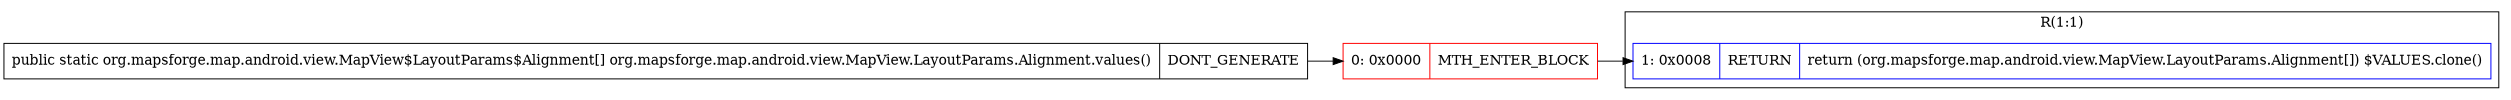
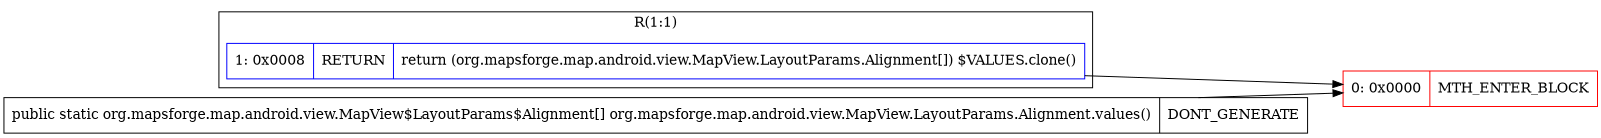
(1610, 61) -> (1209, 80)
